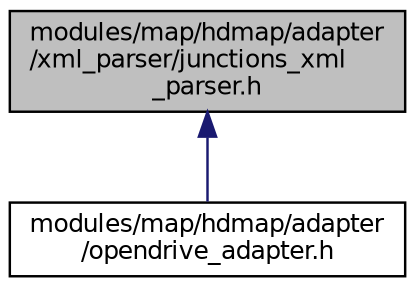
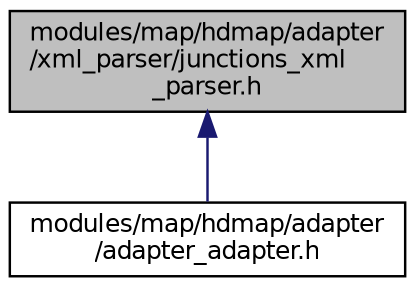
(207, 239) -> (207, 239)
